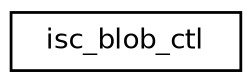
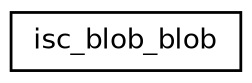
(126, 42) -> (126, 42)
